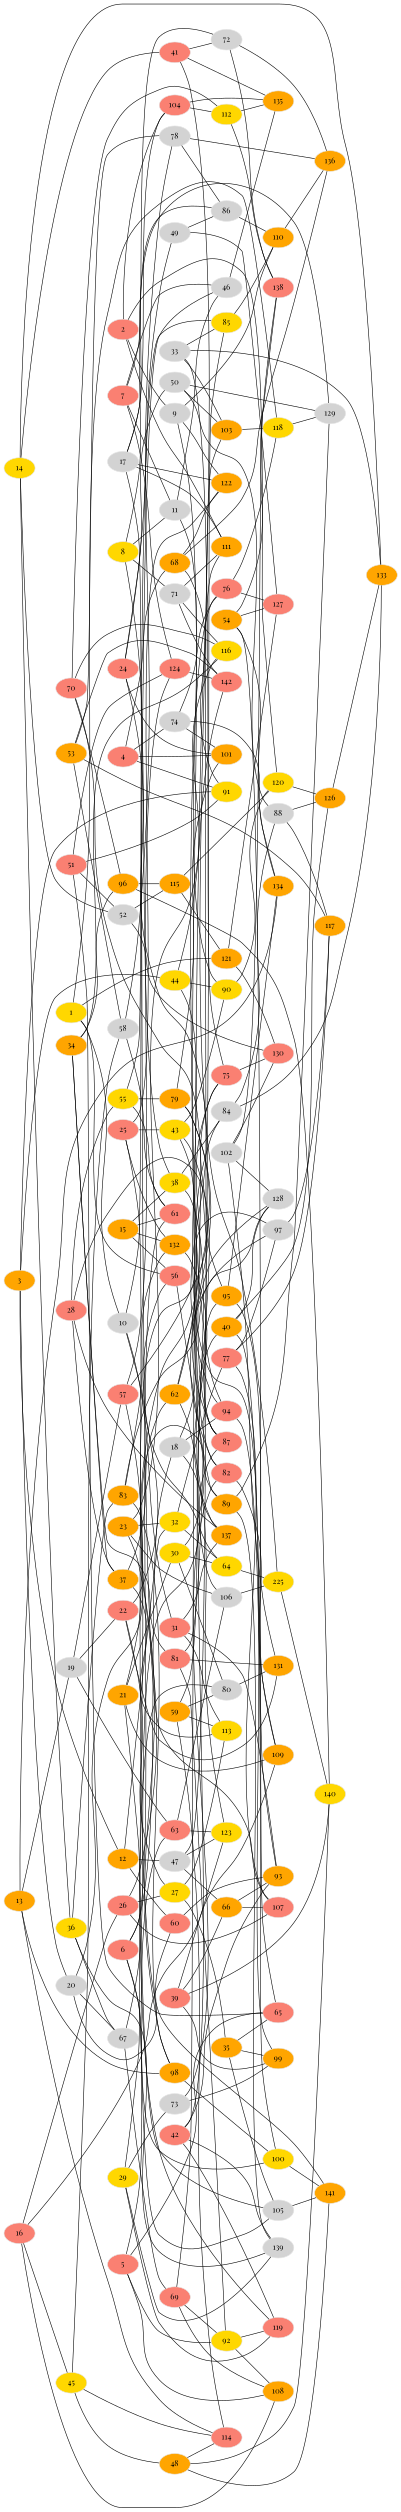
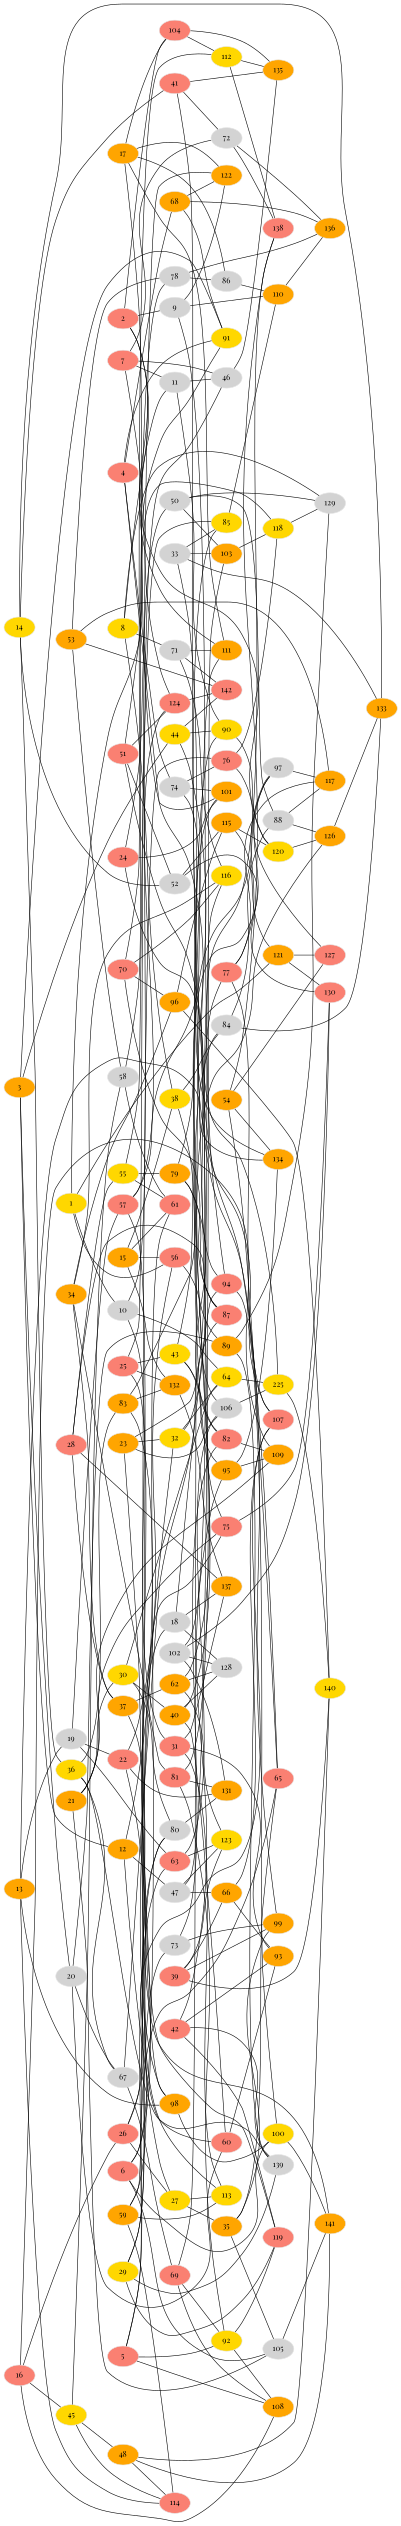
(175, 233) -> none
(123, 462) -> (123, 154)
(259, 1600) -> (214, 1978)
